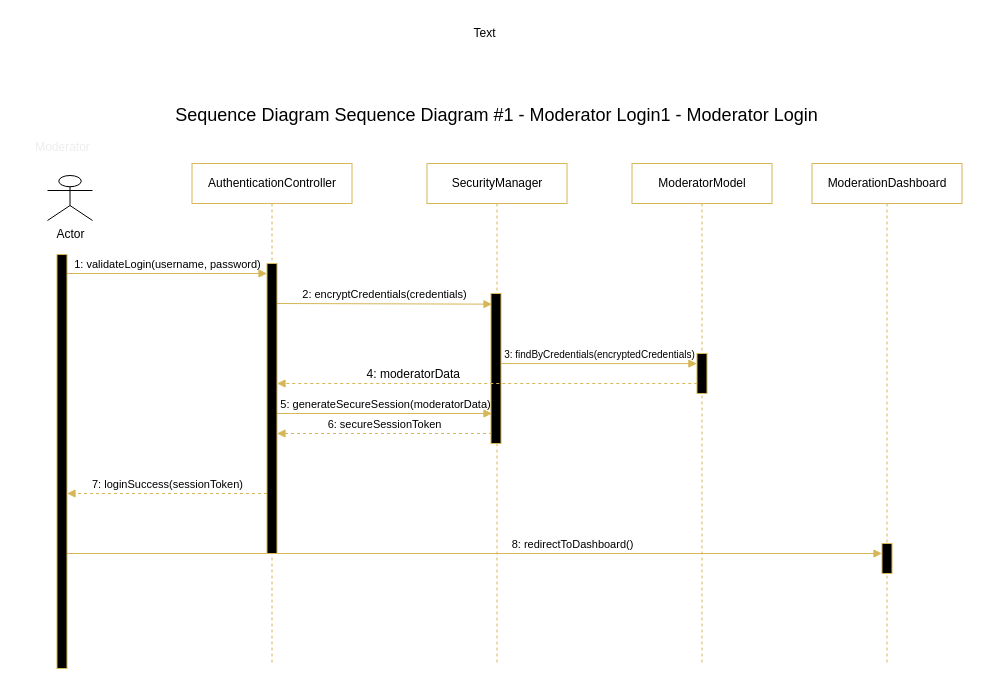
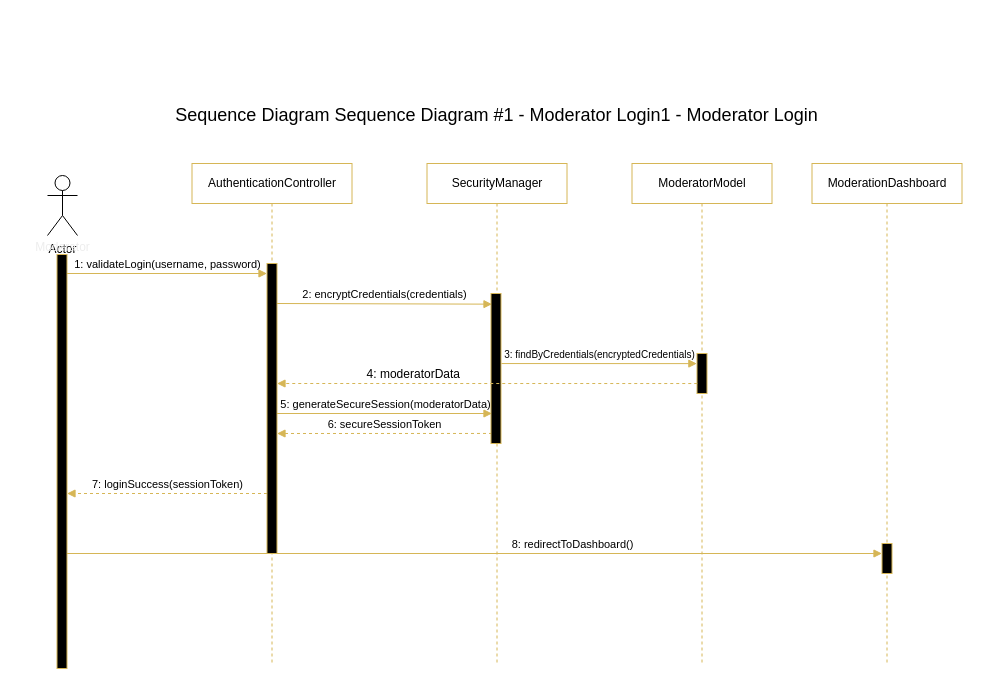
(485, 34) -> none
(63, 148) -> (63, 248)
(70, 198) -> (63, 206)
